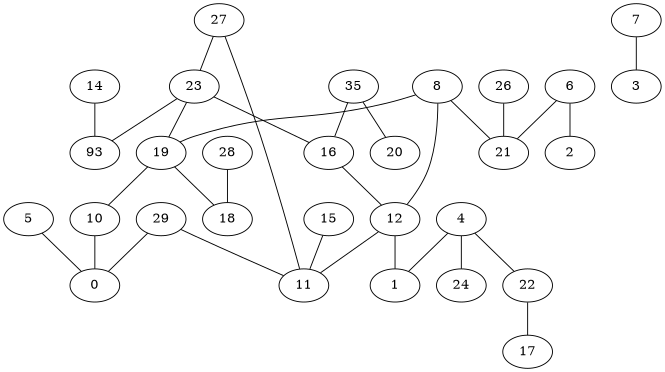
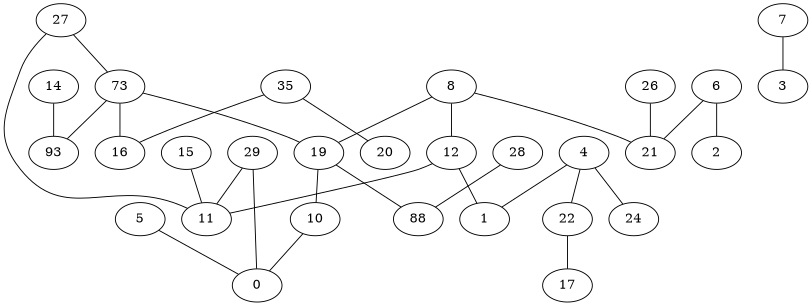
(194, 87) -> (120, 87)
(362, 186) -> none
(227, 219) -> (418, 219)
